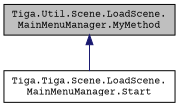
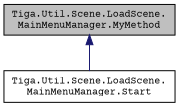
(89, 87) -> (89, 87)
